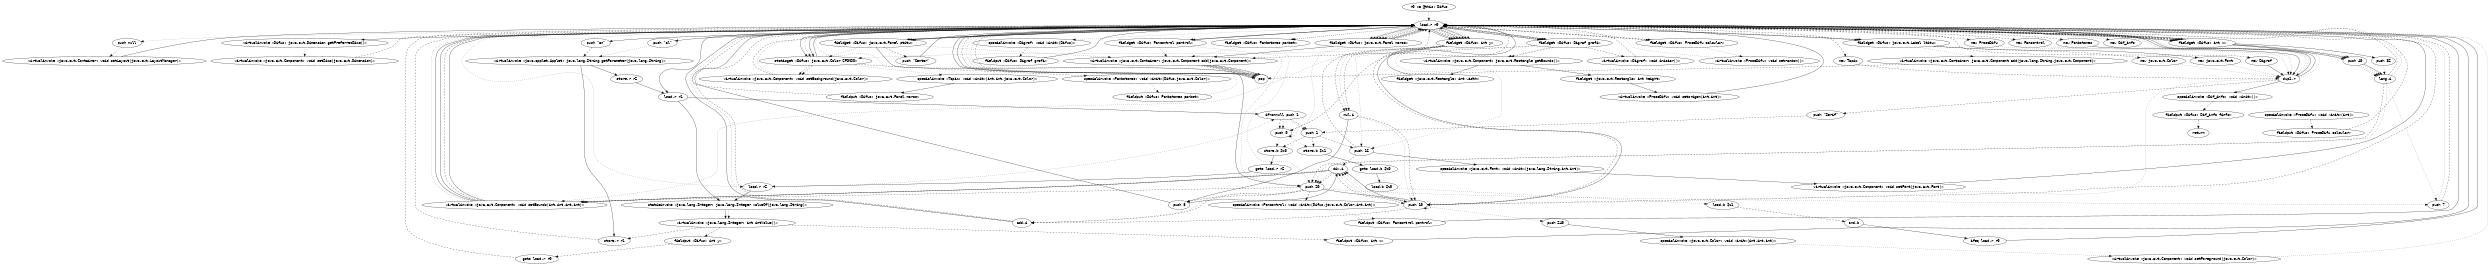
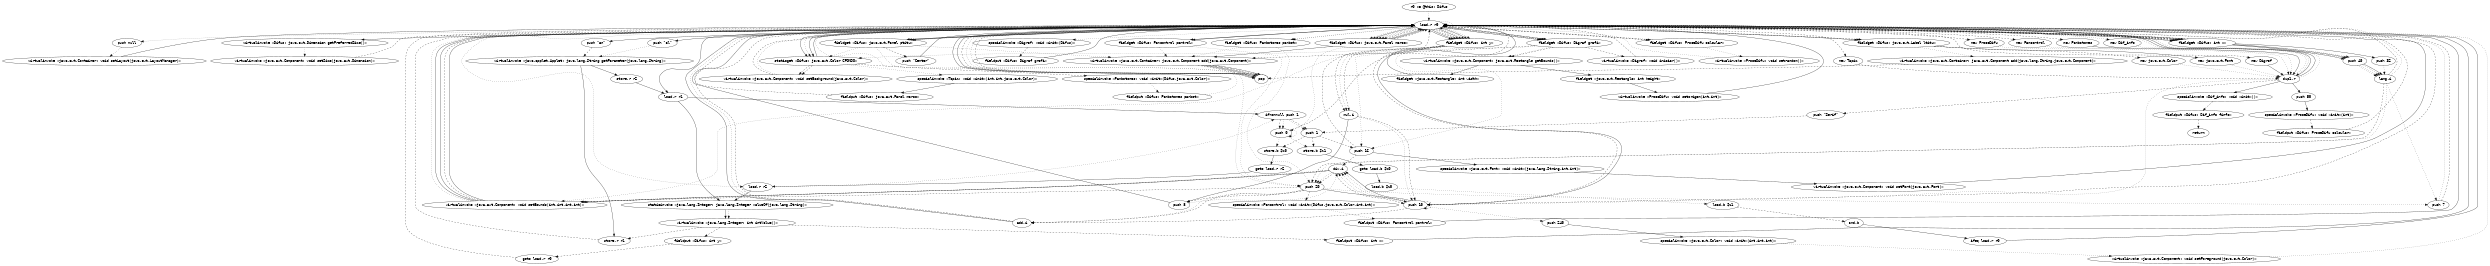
(1243, 88) -> (1243, 88)
none -> (2304, 97)
(1268, 200) -> (1268, 200)
